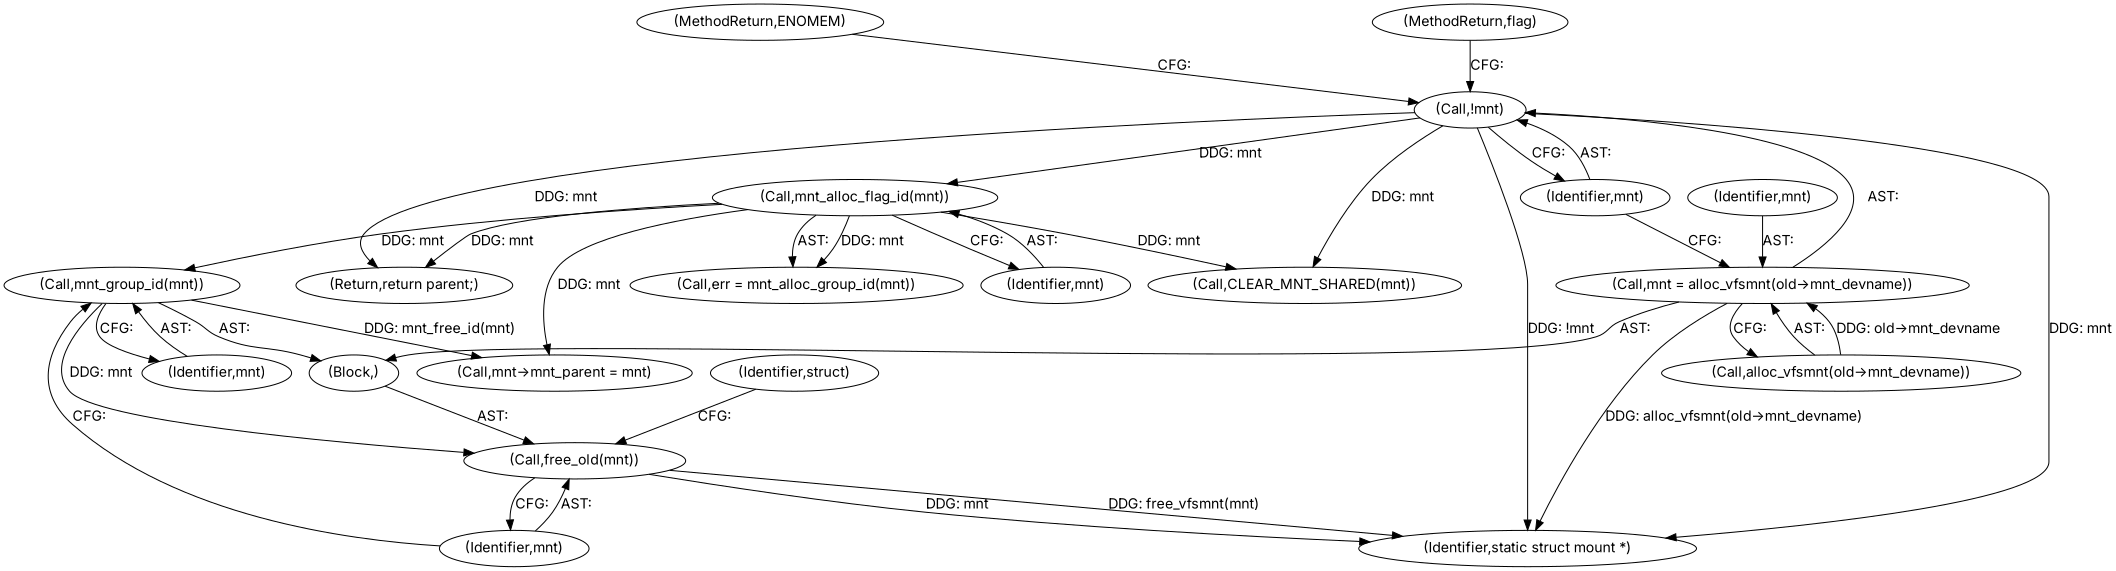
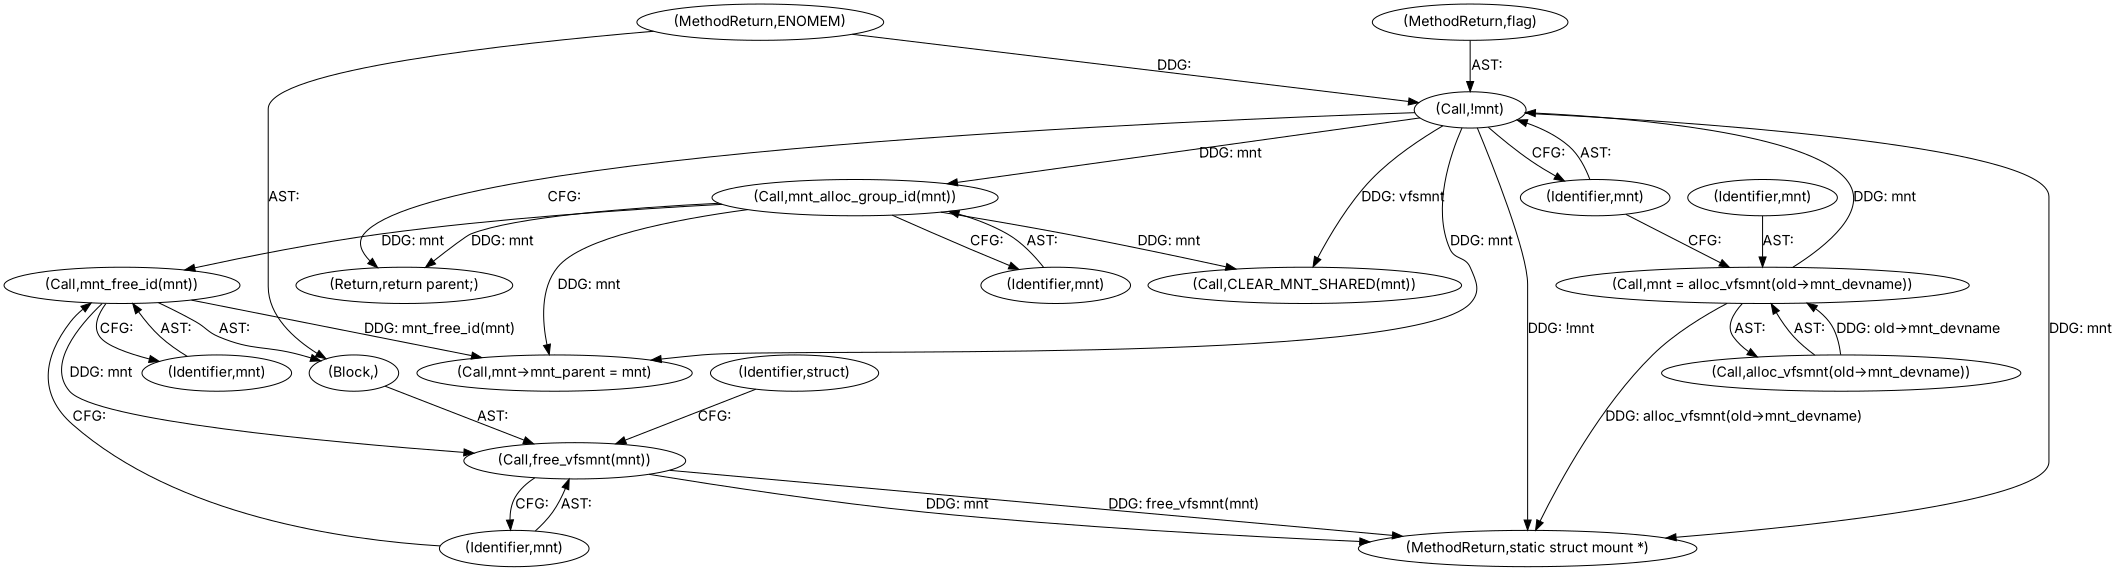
(1176, 66) -> (1176, 66)
(1489, 66) -> (1489, 66)
(566, 198) -> (566, 198)
(855, 198) -> (855, 198)
(1403, 198) -> (1403, 198)
(1885, 198) -> (1885, 198)
(122, 285) -> (122, 285)
(797, 285) -> none
(1752, 329) -> (1752, 329)
none -> (1164, 347)
(1041, 353) -> (326, 78)
(575, 461) -> (575, 461)
(1528, 549) -> (1528, 549)
